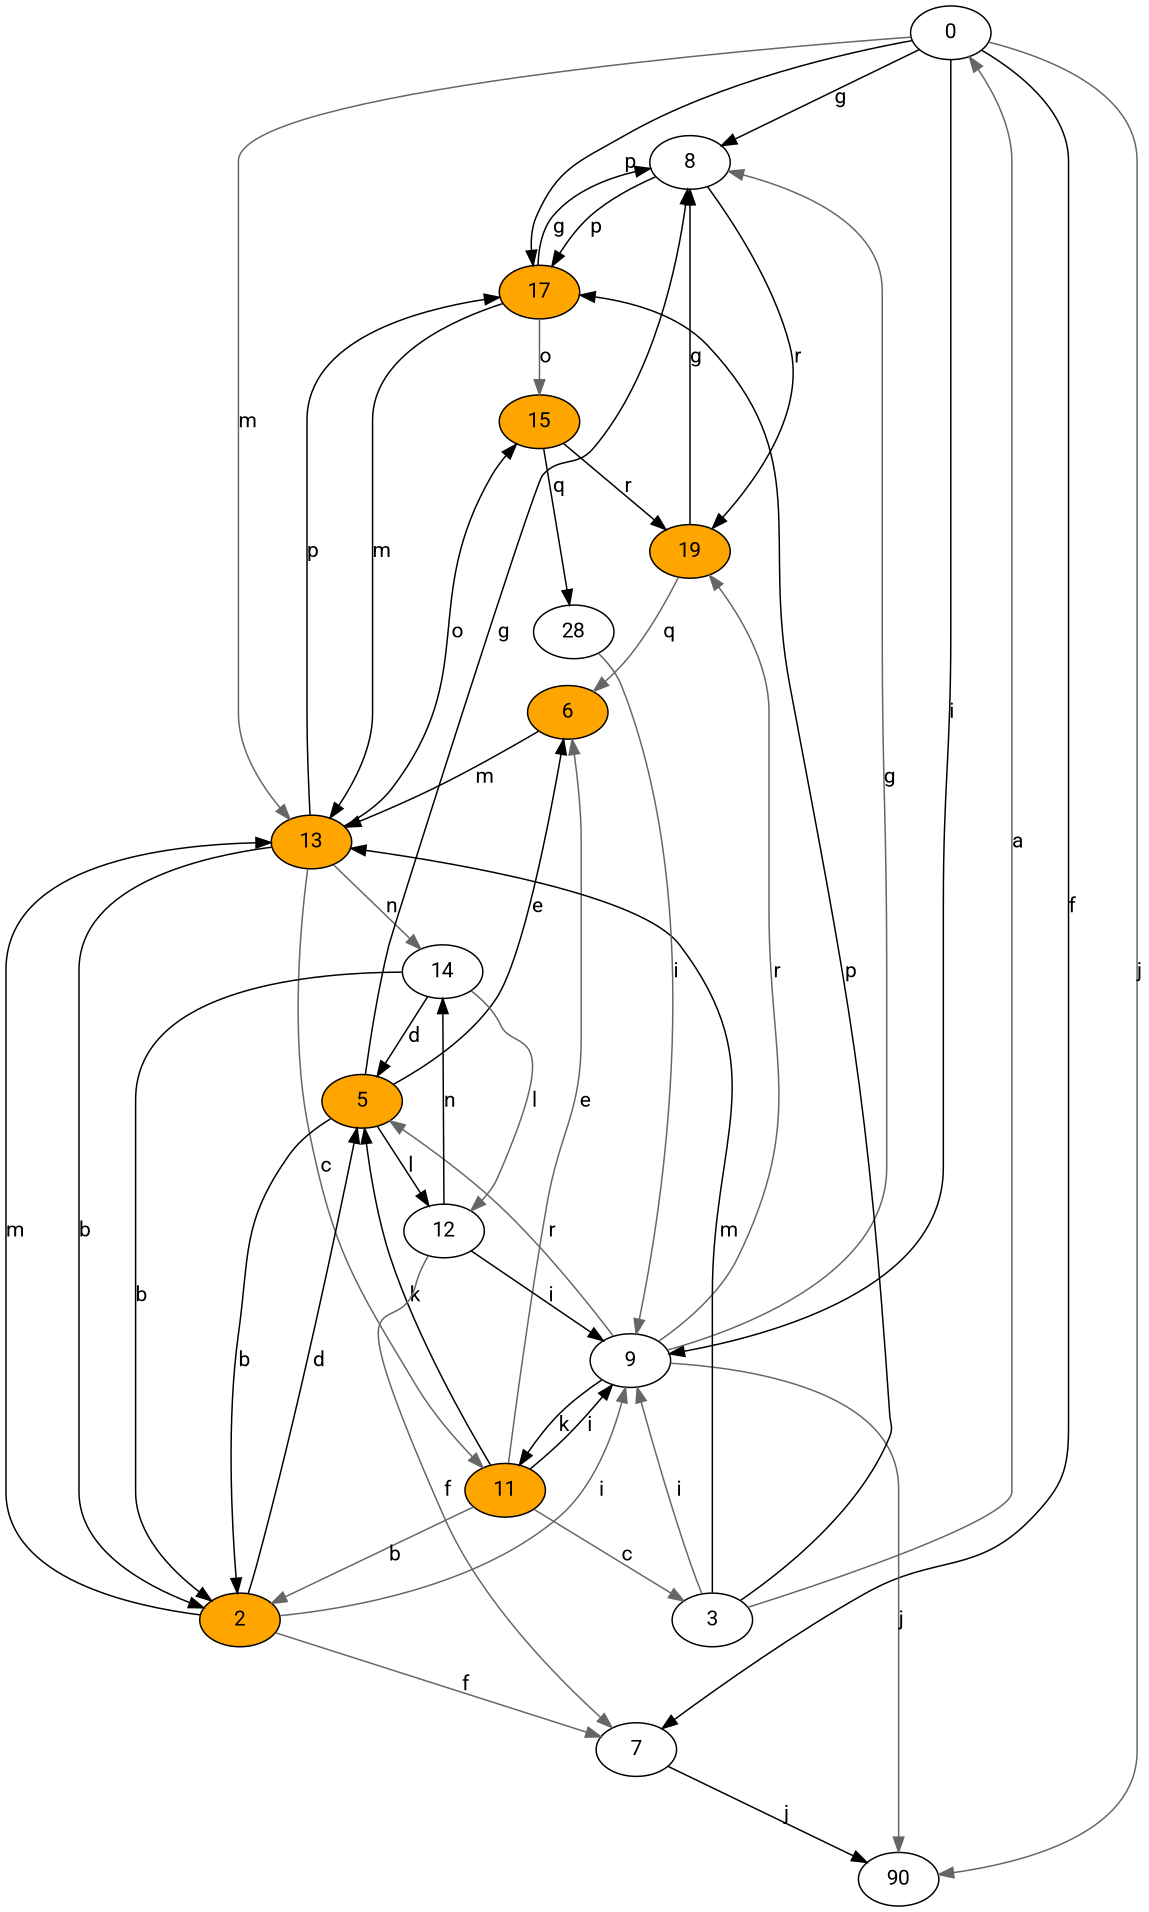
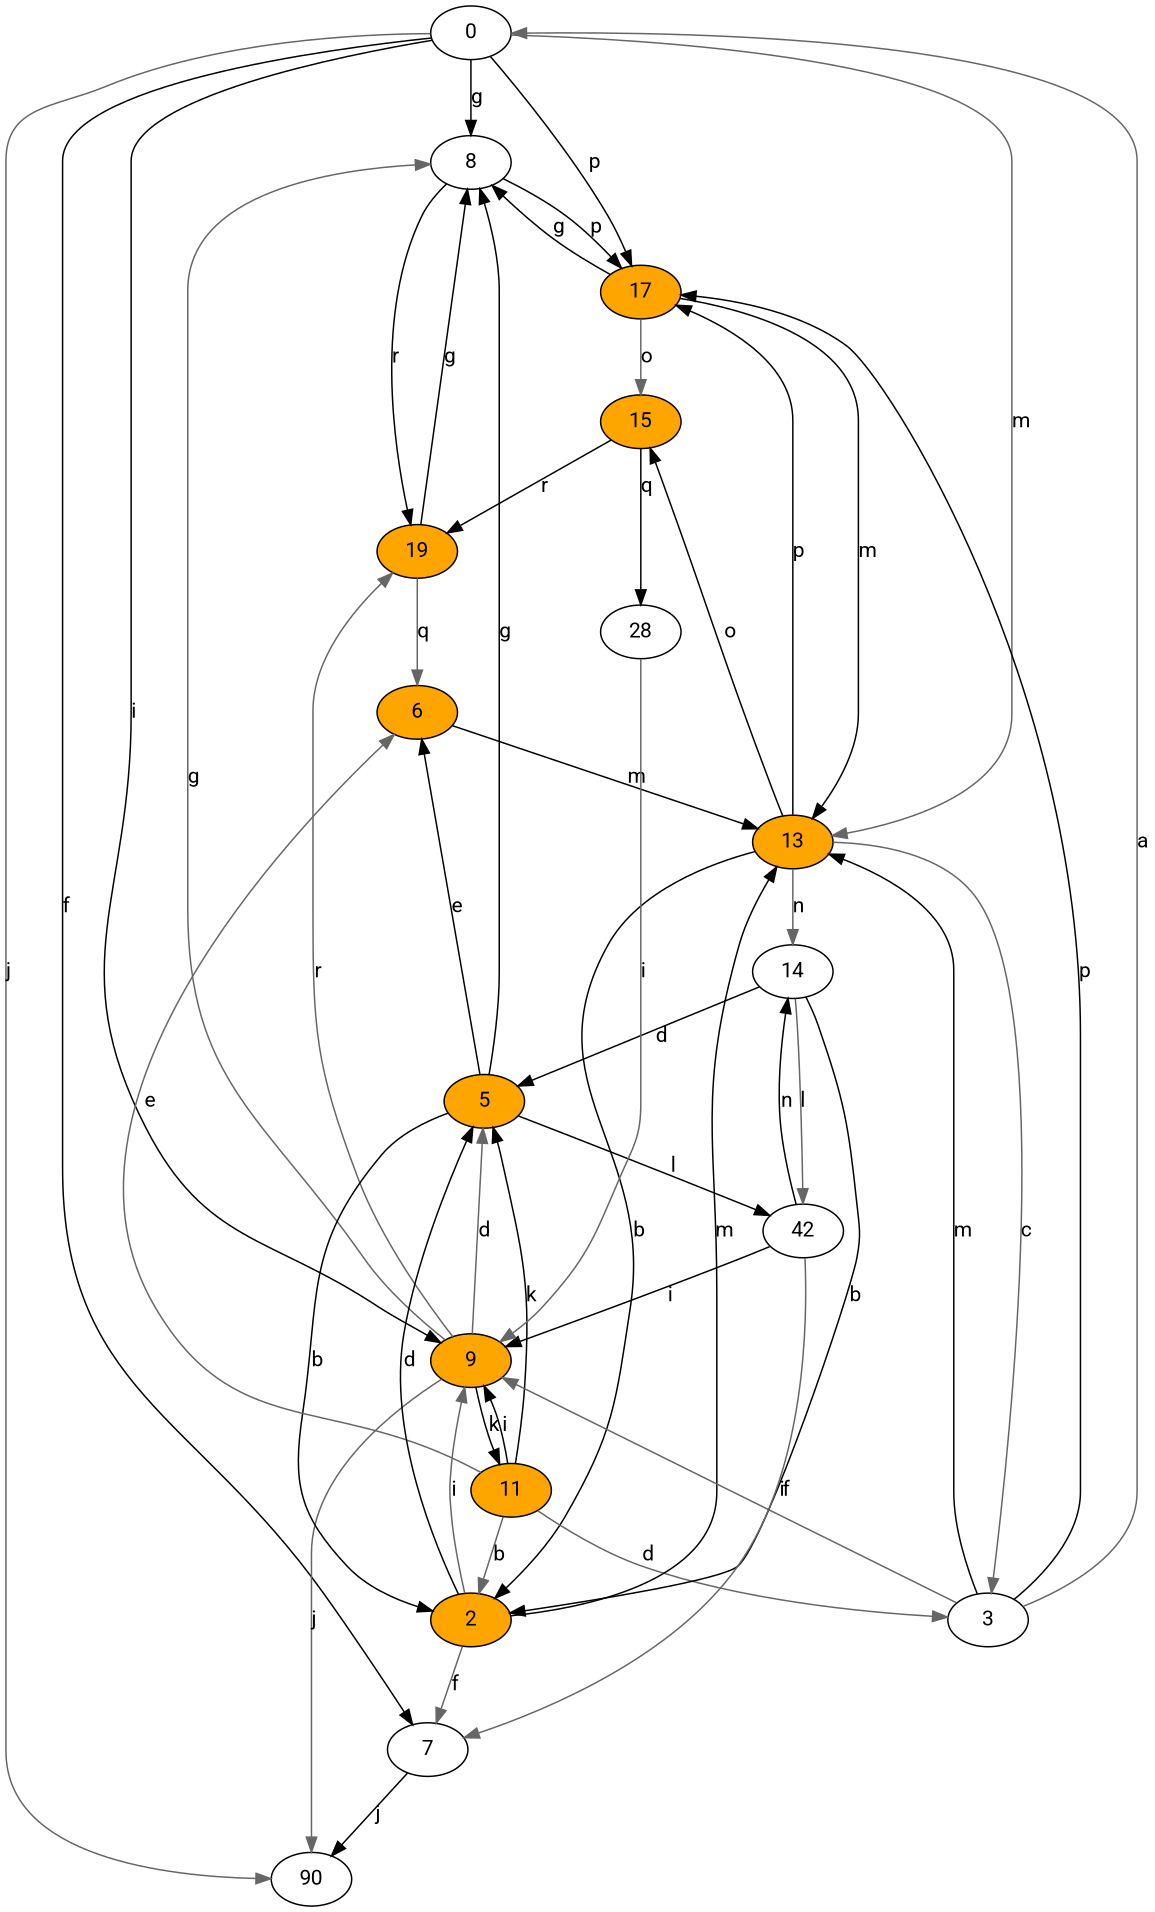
(321, 1183) -> (1021, 1156)
(444, 1231) -> (803, 1231)
(552, 1231) -> (485, 1231)
(630, 1361) -> (471, 1361)
(627, 1555) -> (649, 1555)
